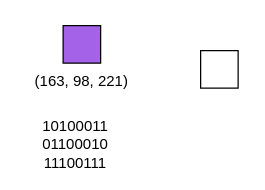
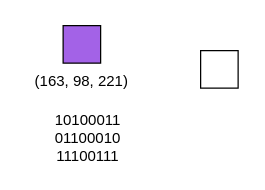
(76, 144) -> (88, 138)
